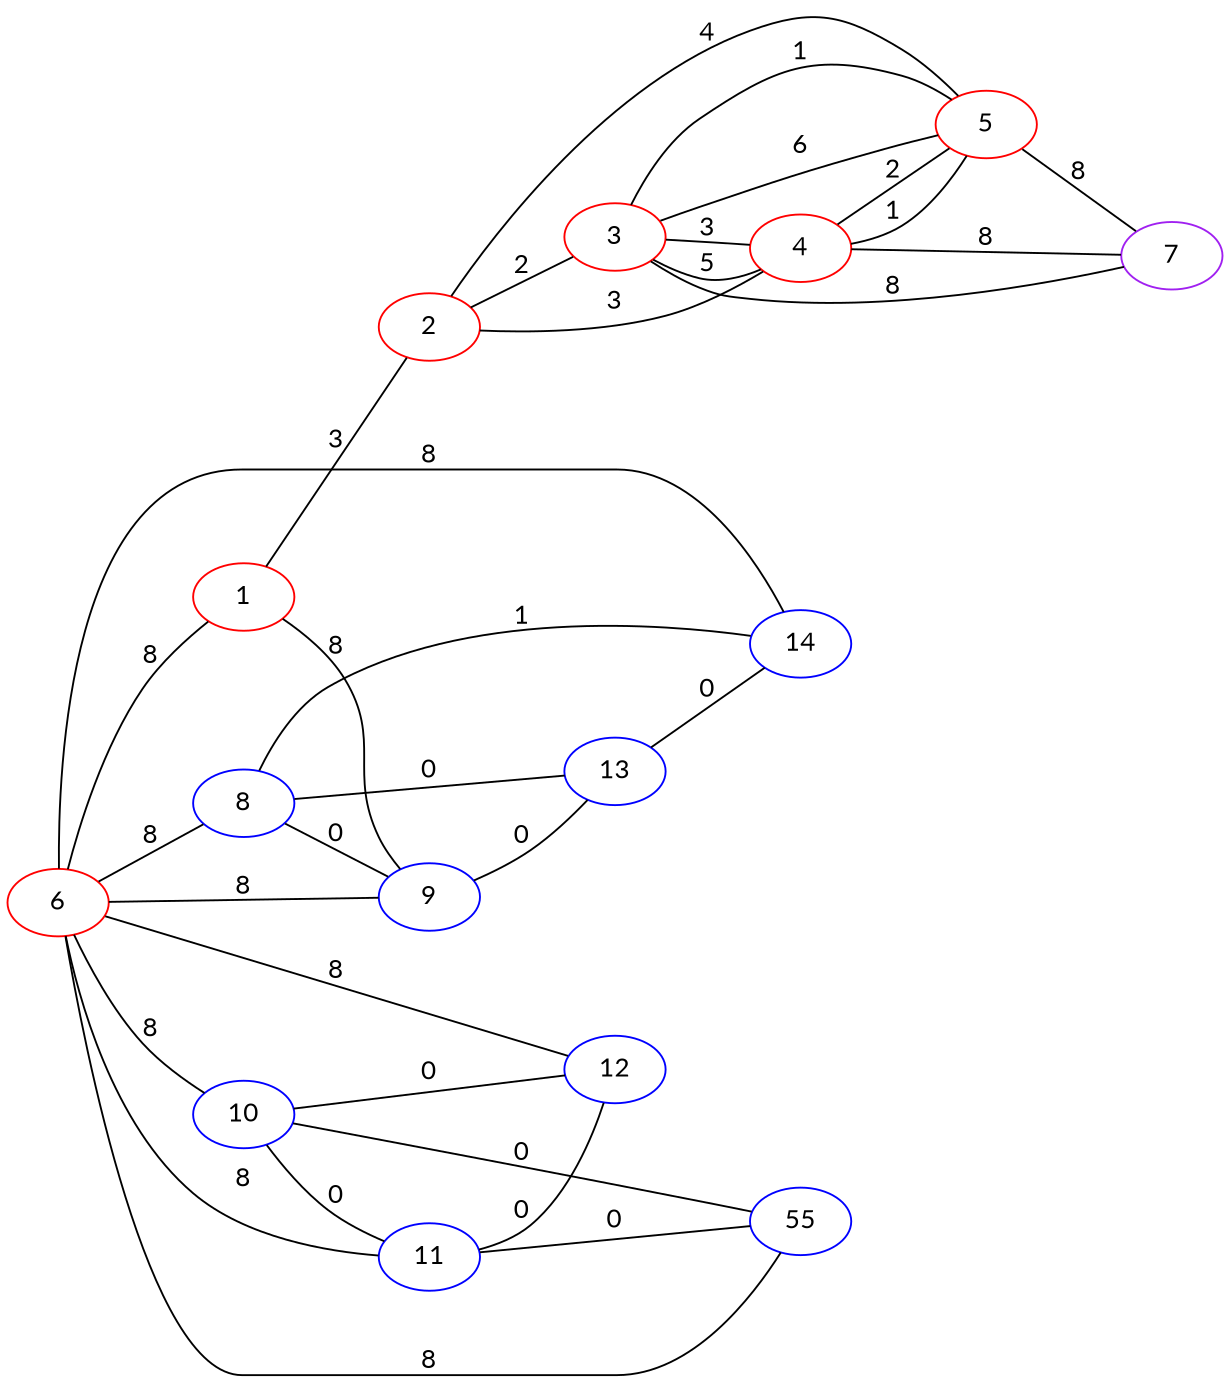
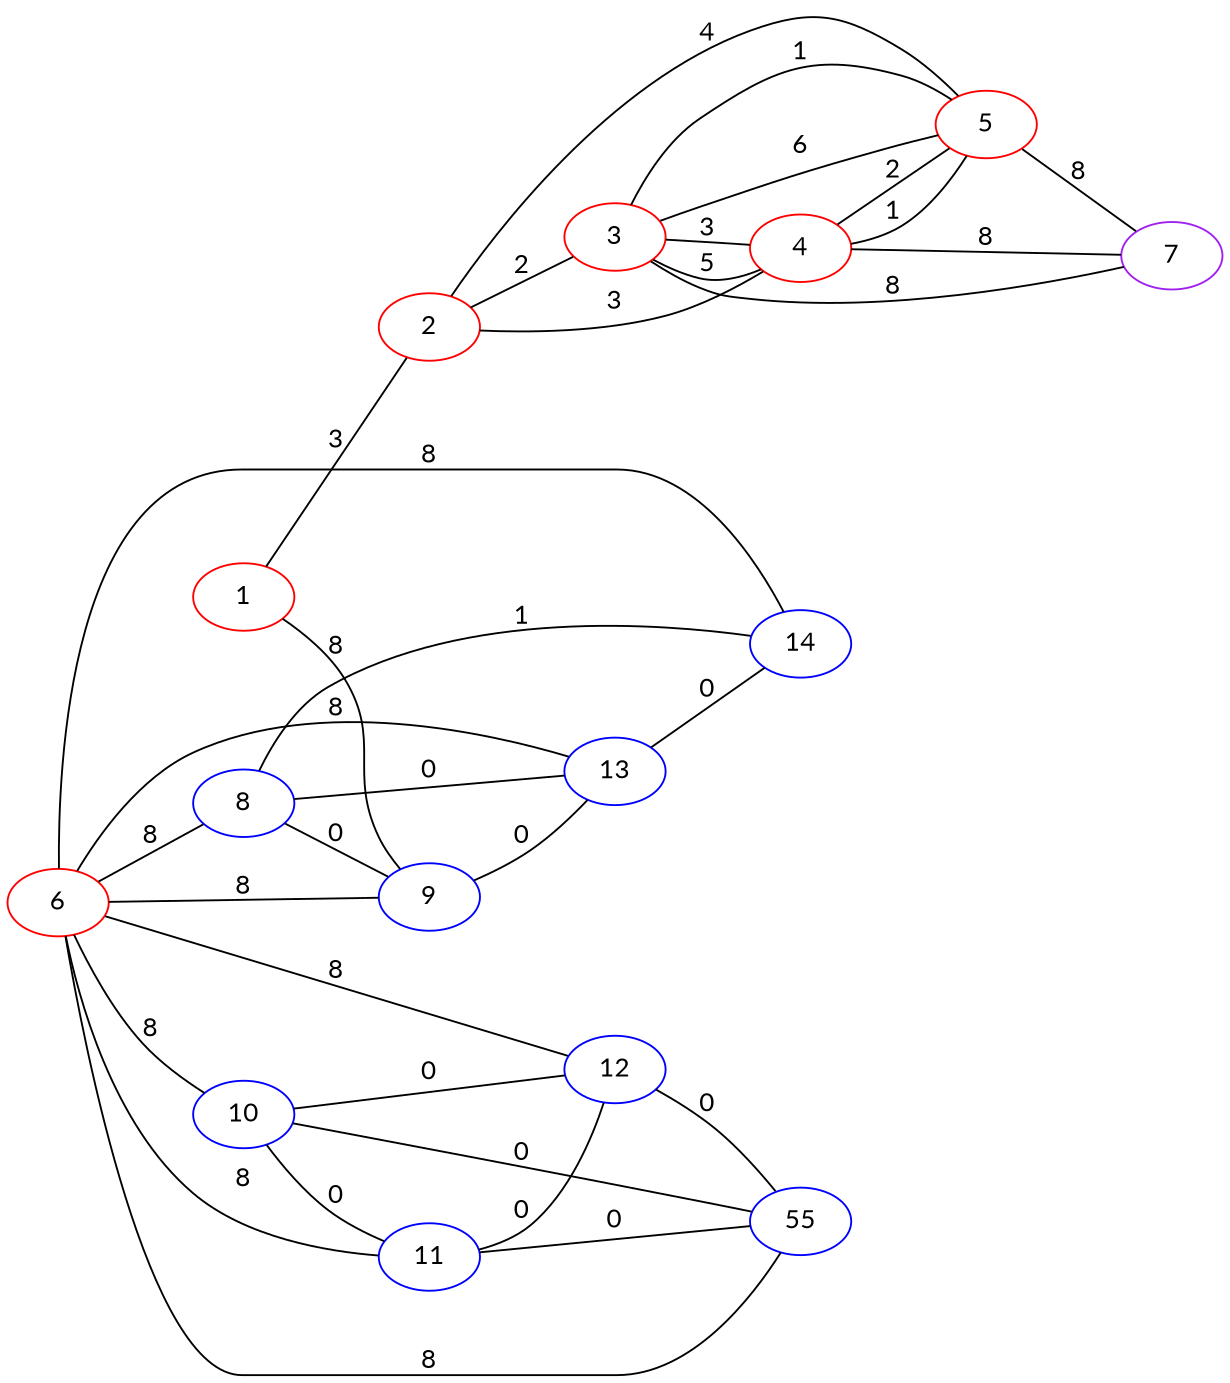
(117, 733) -> (311, 724)
none -> (721, 1134)
